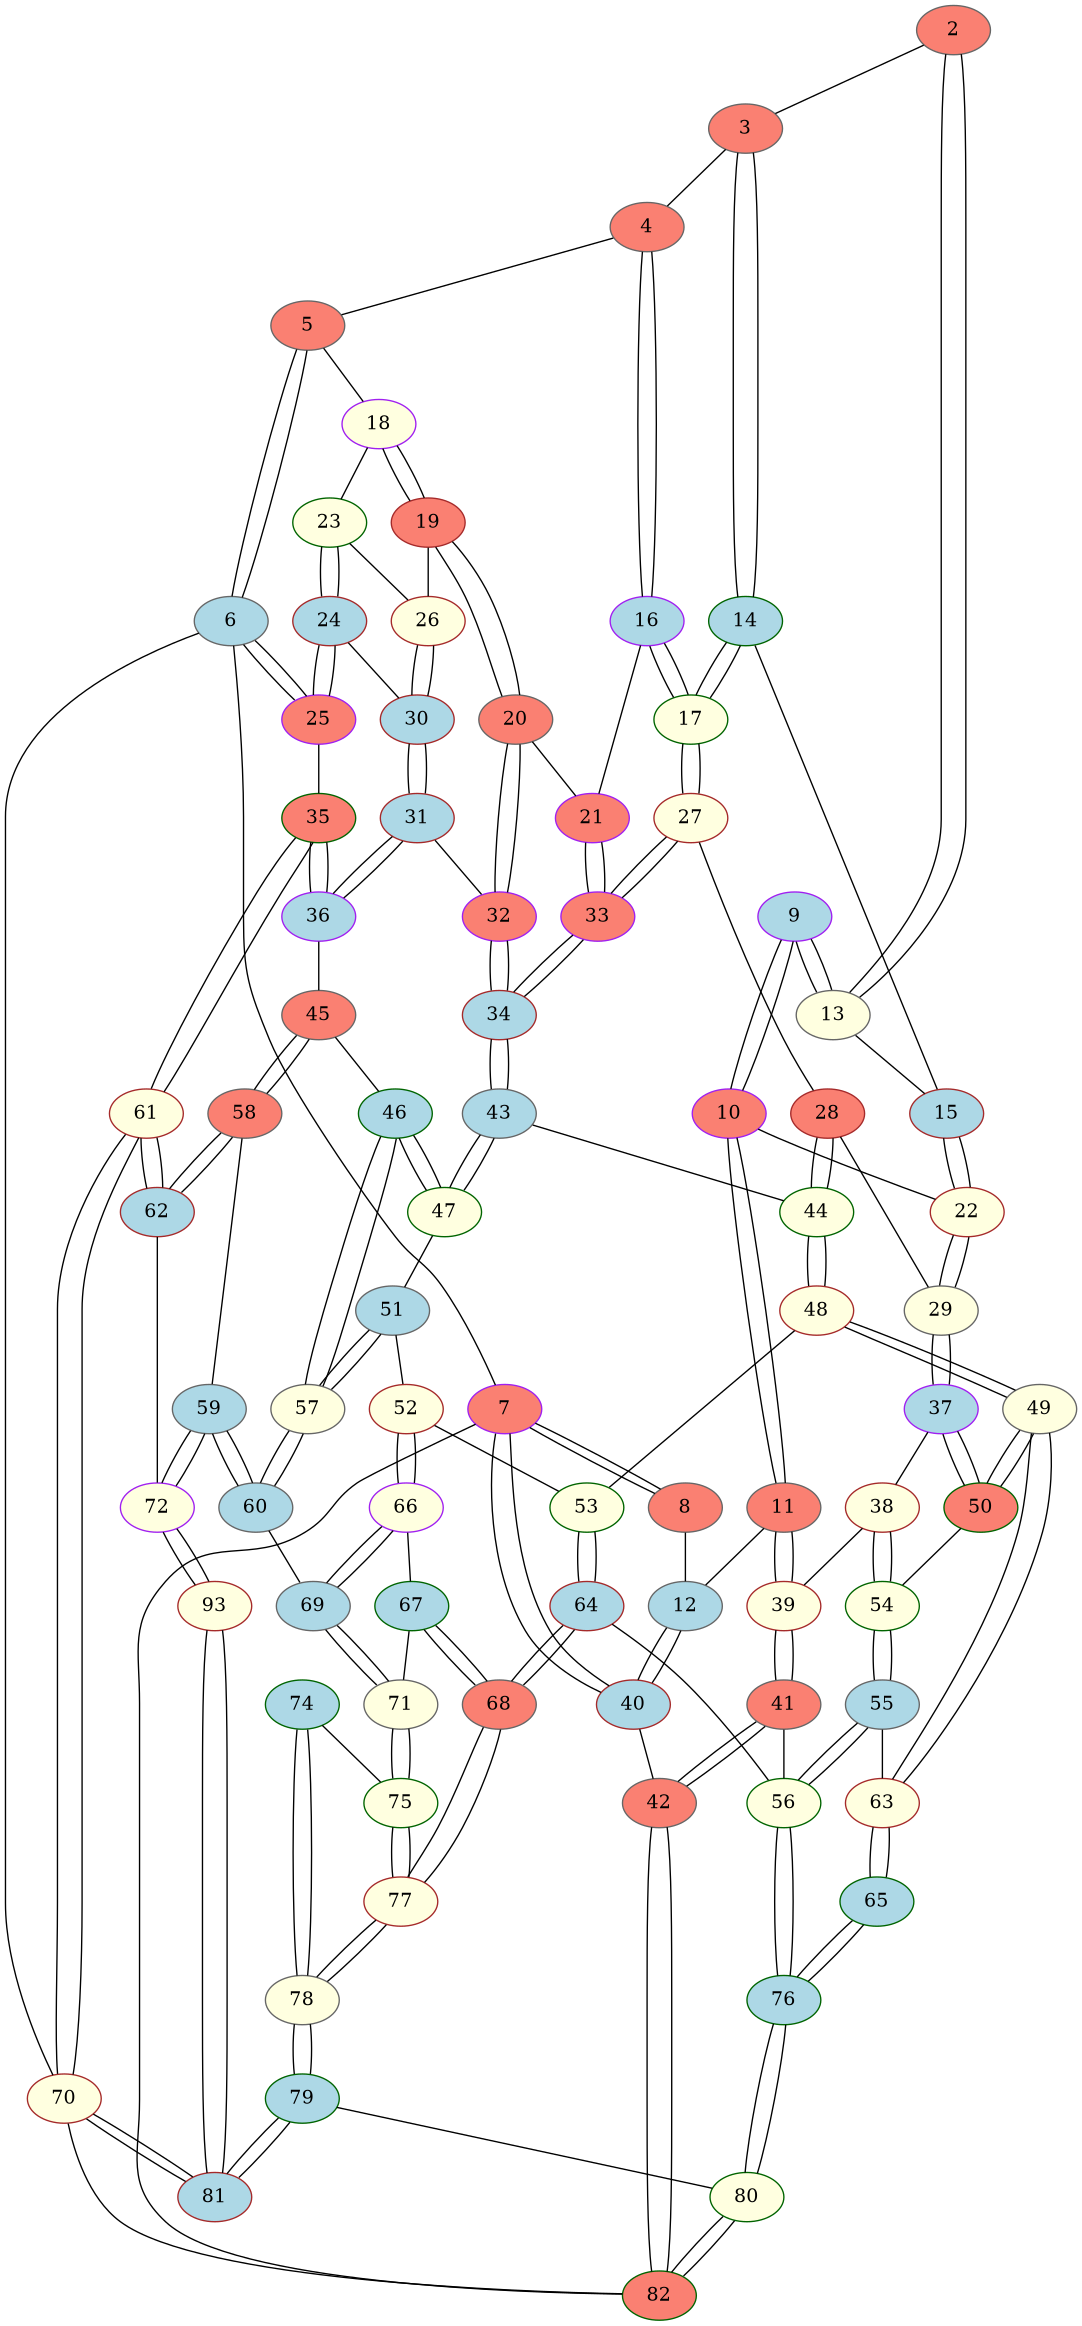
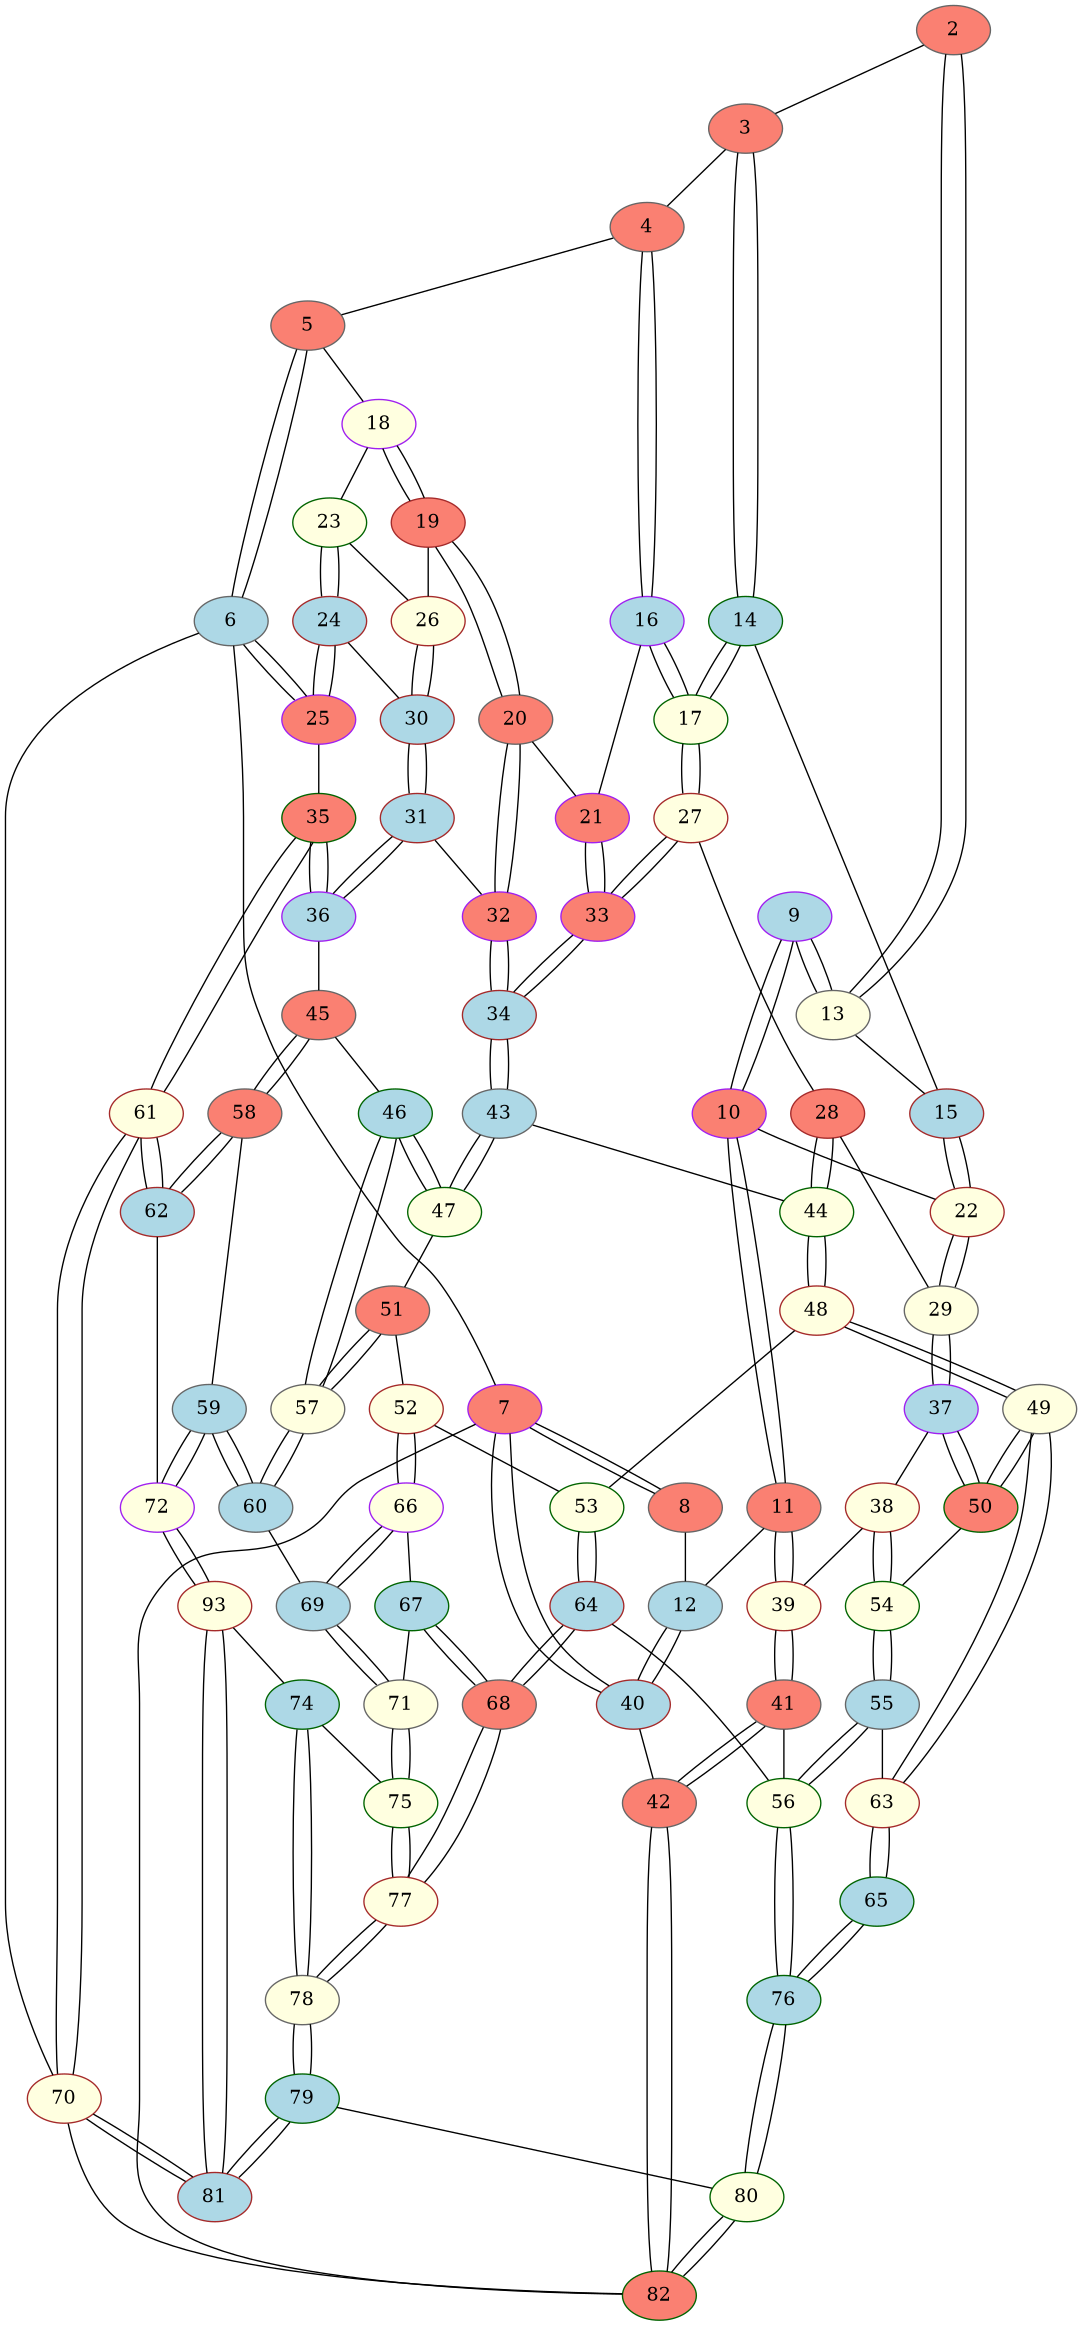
(393, 1311) -> (393, 1311)
none -> (259, 1655)
